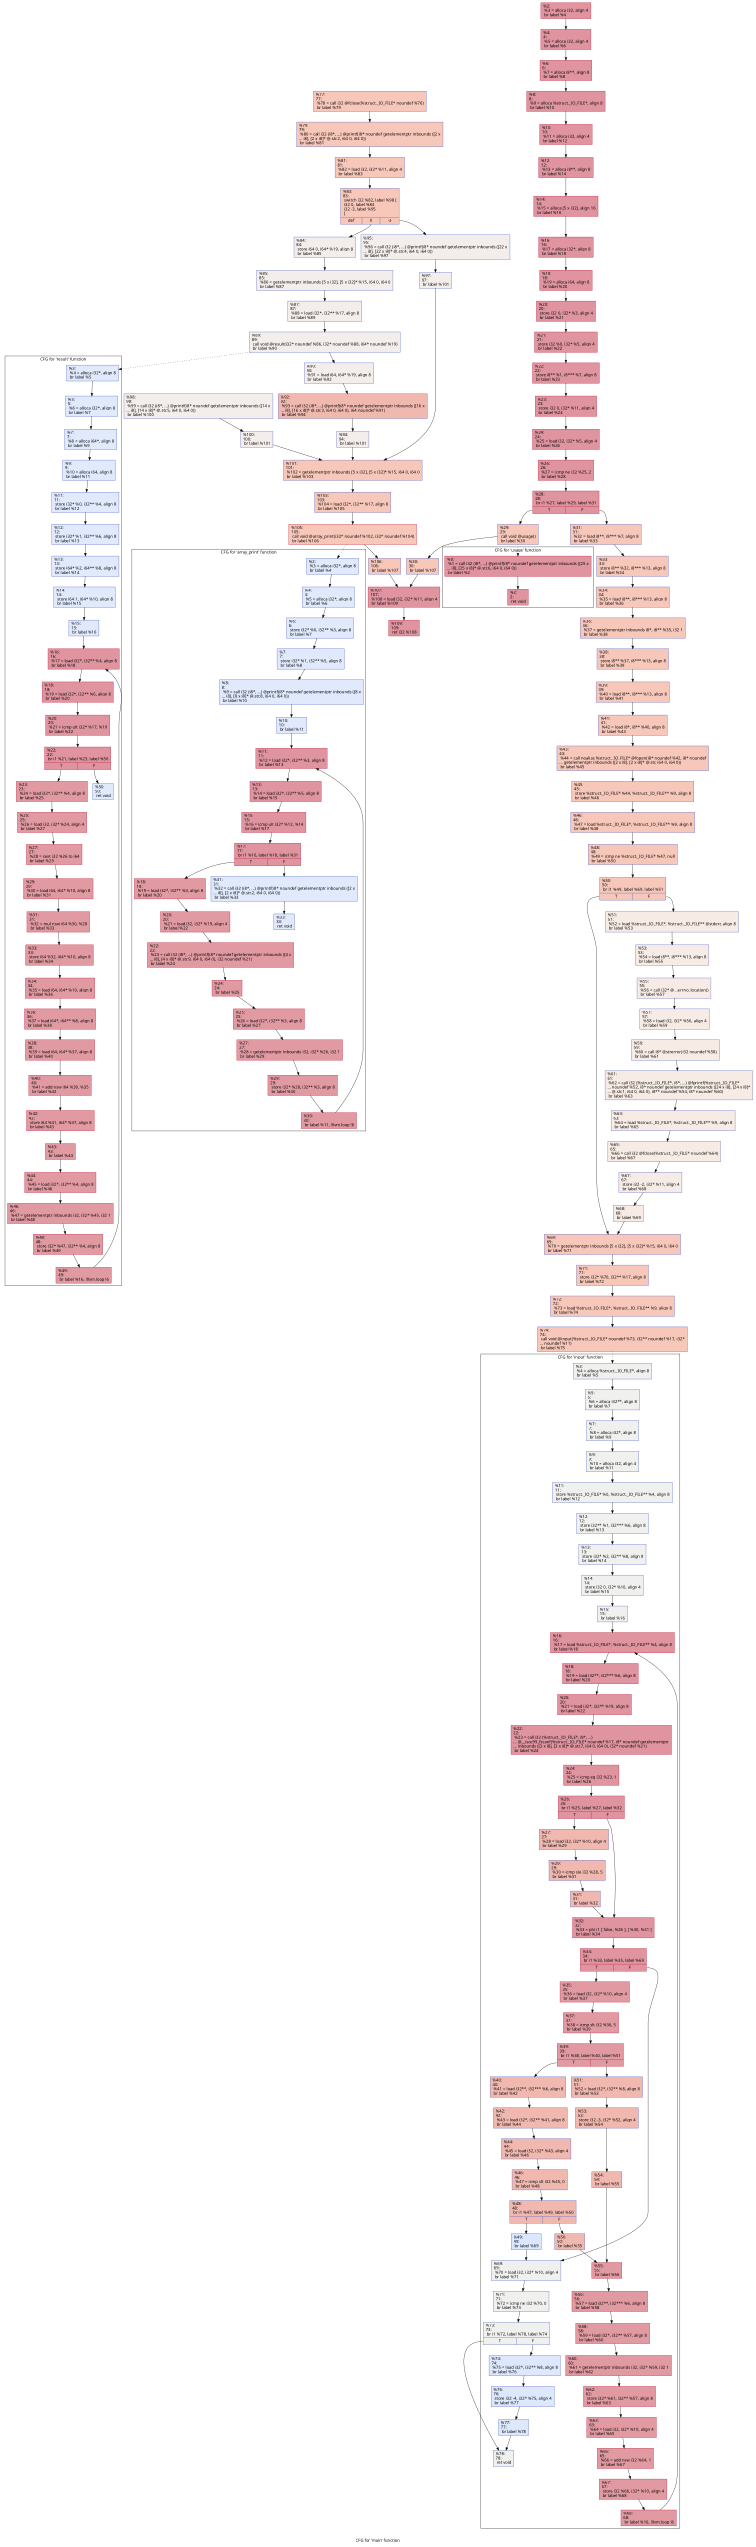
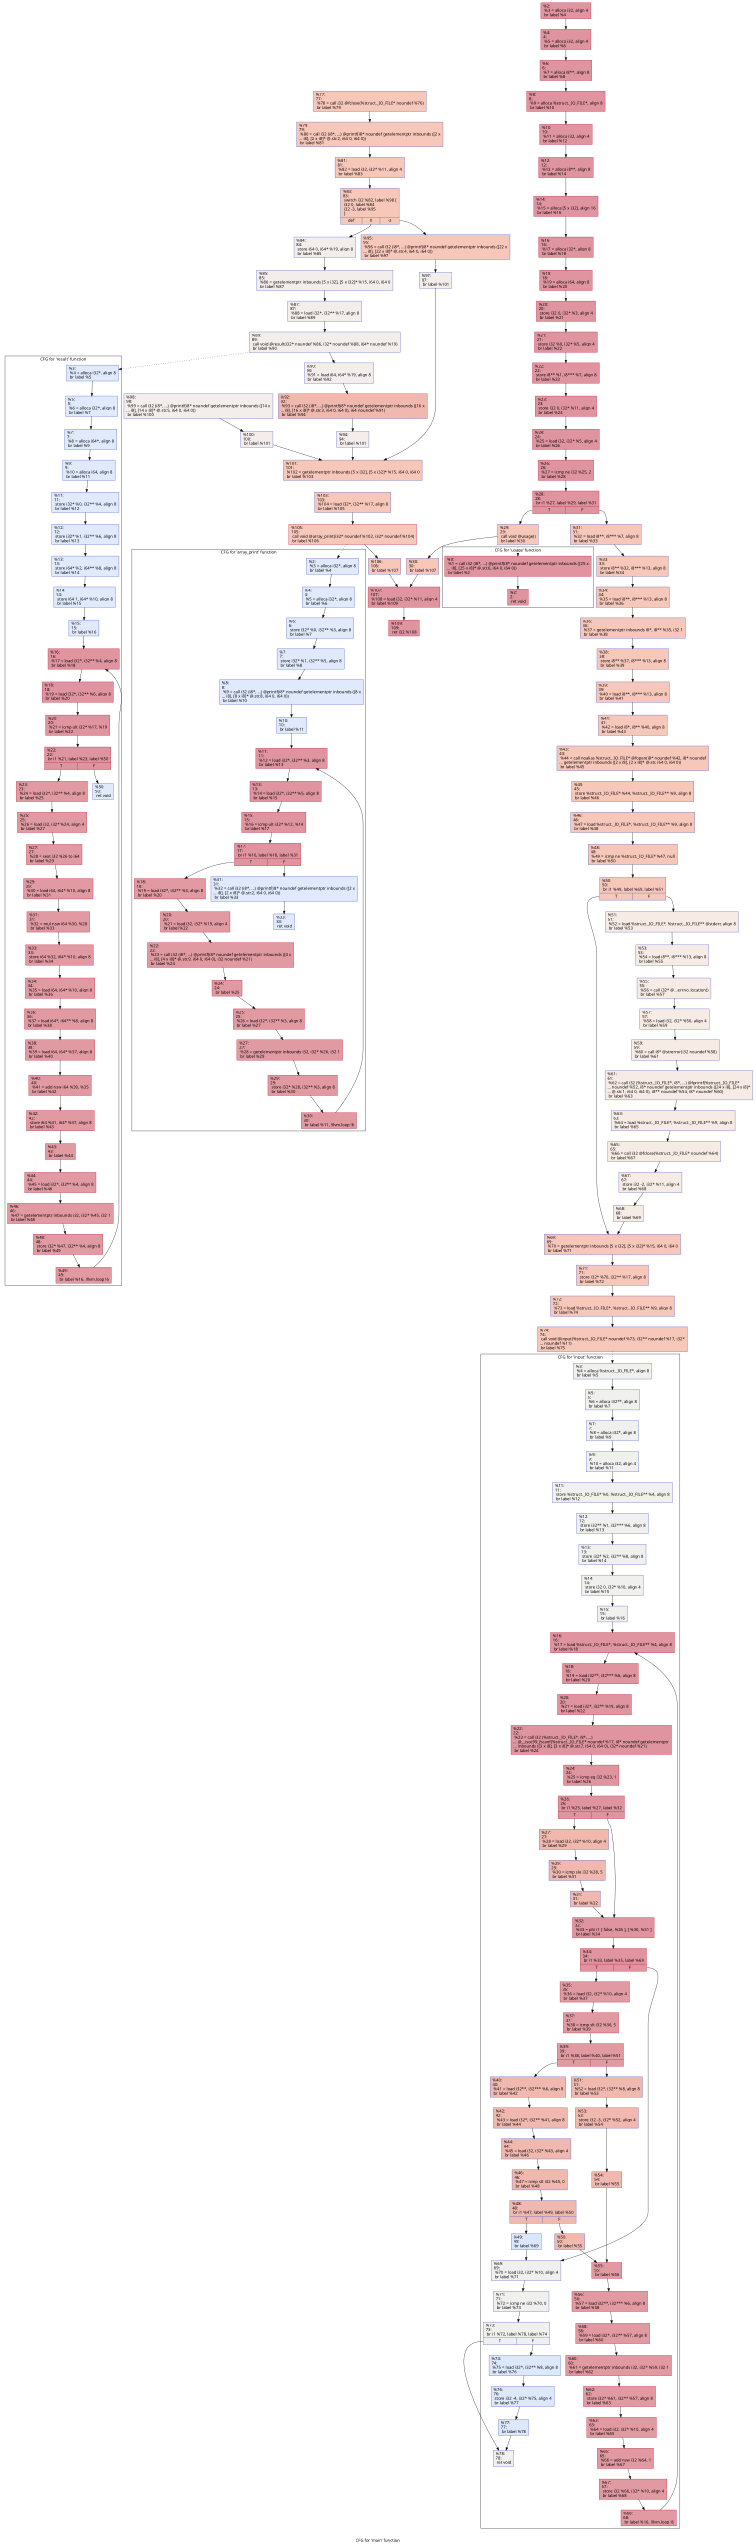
(435, 247) -> (435, 247)
(353, 485) -> none
